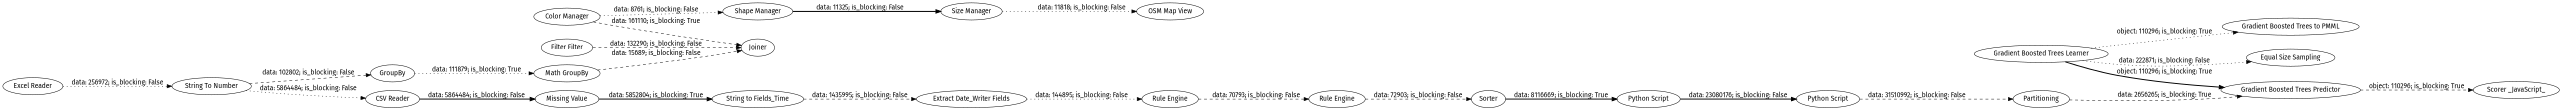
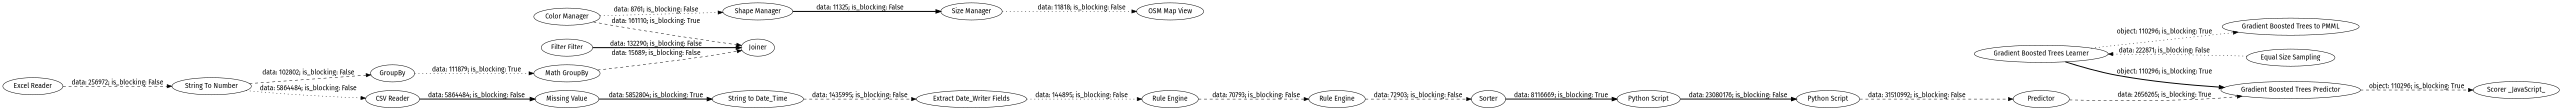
(664, 48) -> (664, 48)
(2164, 66) -> (2180, 55)
(115, 86) -> (115, 86)
(758, 99) -> (758, 99)
(2041, 99) -> (2041, 99)
